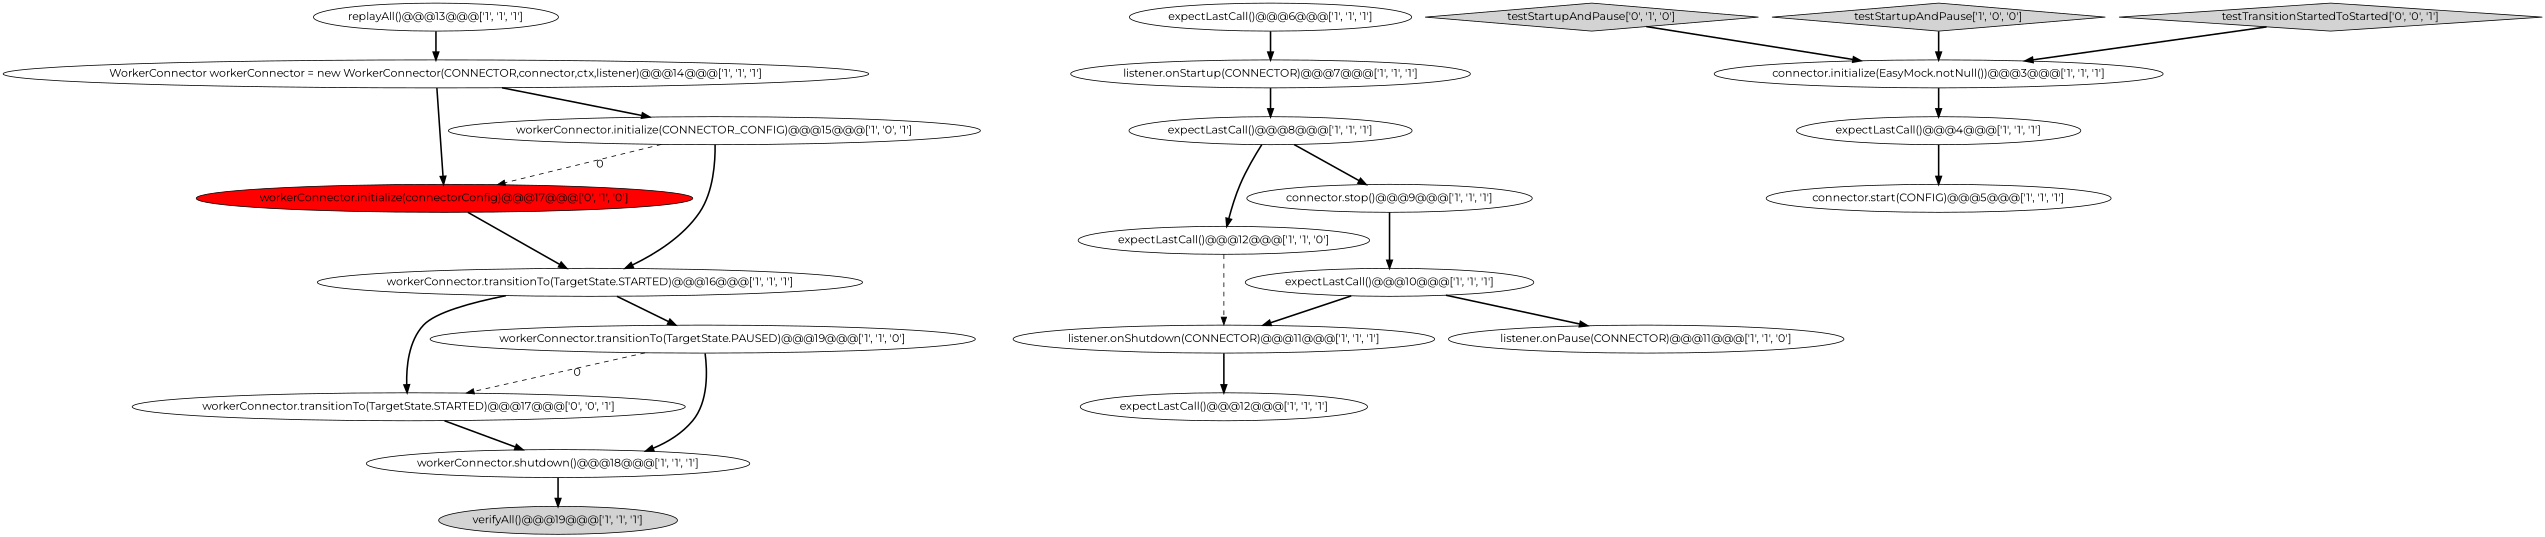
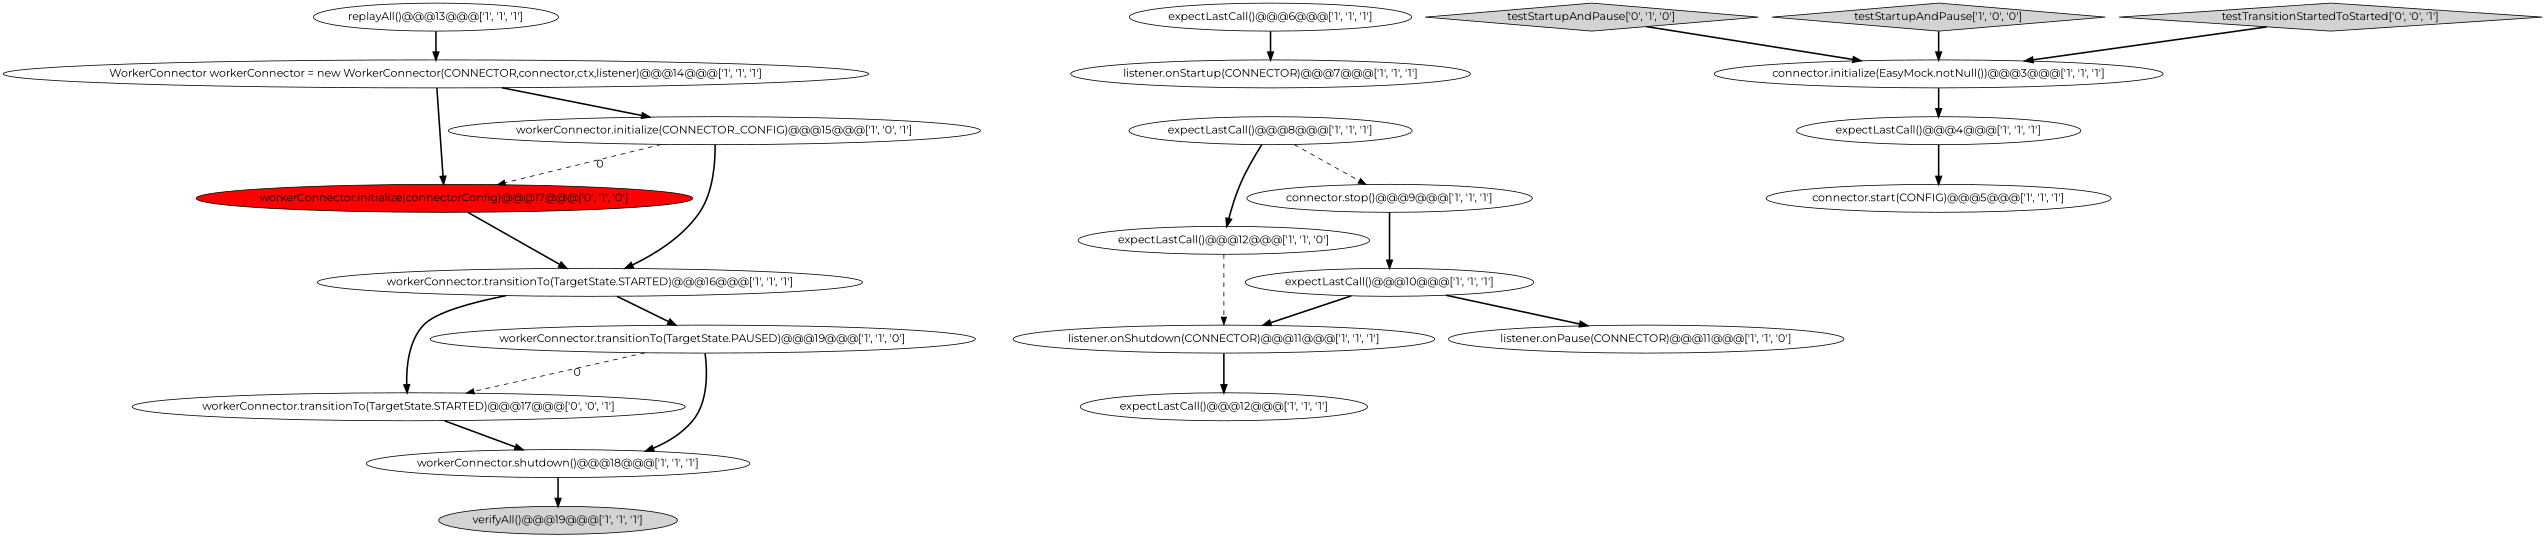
(1271, 98) -> none
(1327, 163) -> (1327, 163)
